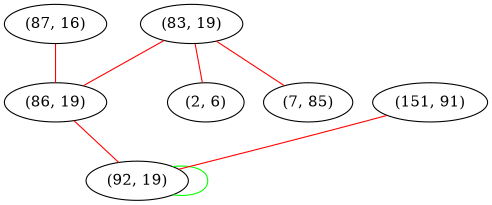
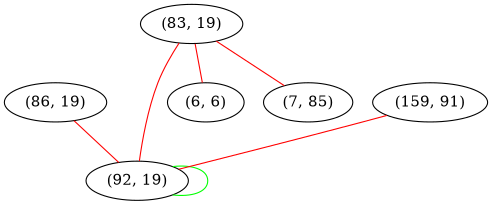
(56, 24) -> none
(124, 63) -> (152, 100)
(206, 102) -> (206, 102)
(430, 102) -> (430, 102)
